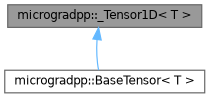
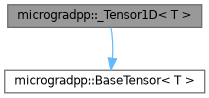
(97, 55) -> (113, 43)
